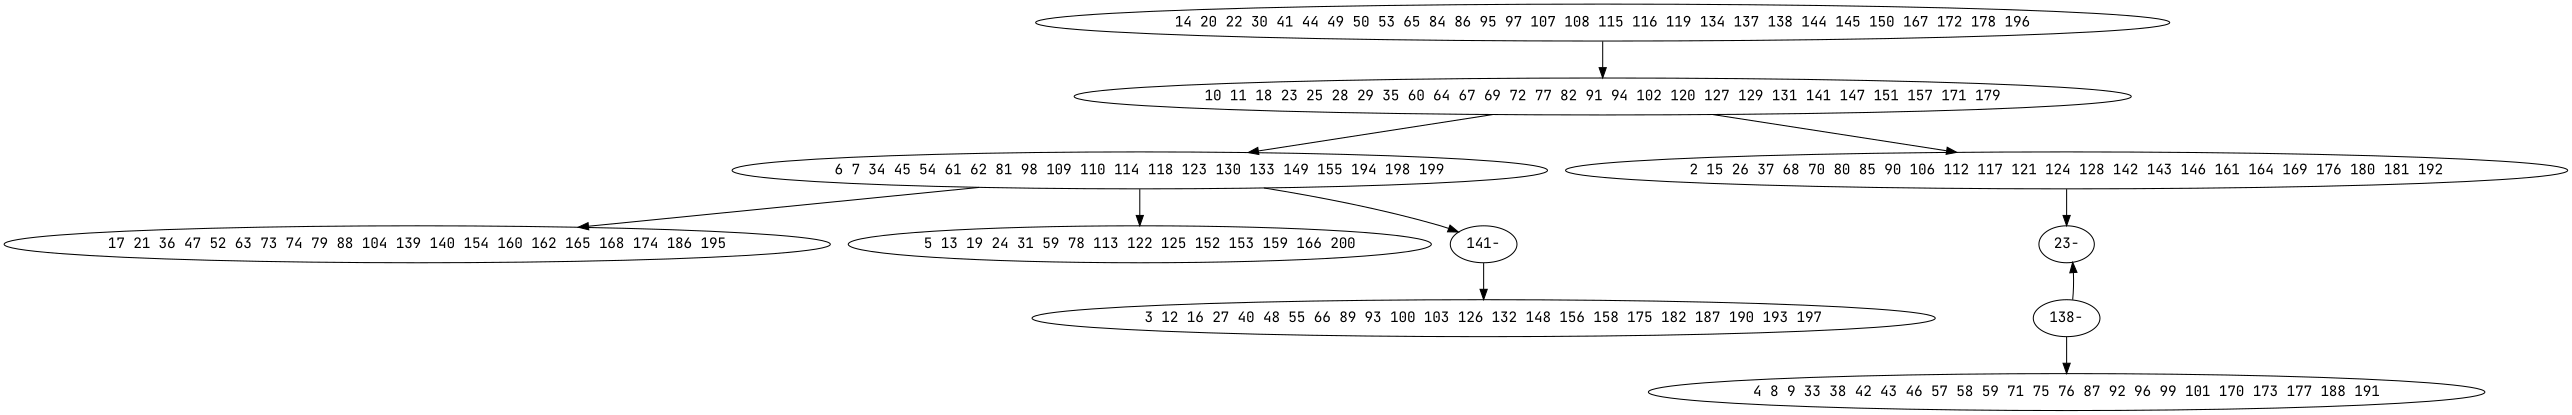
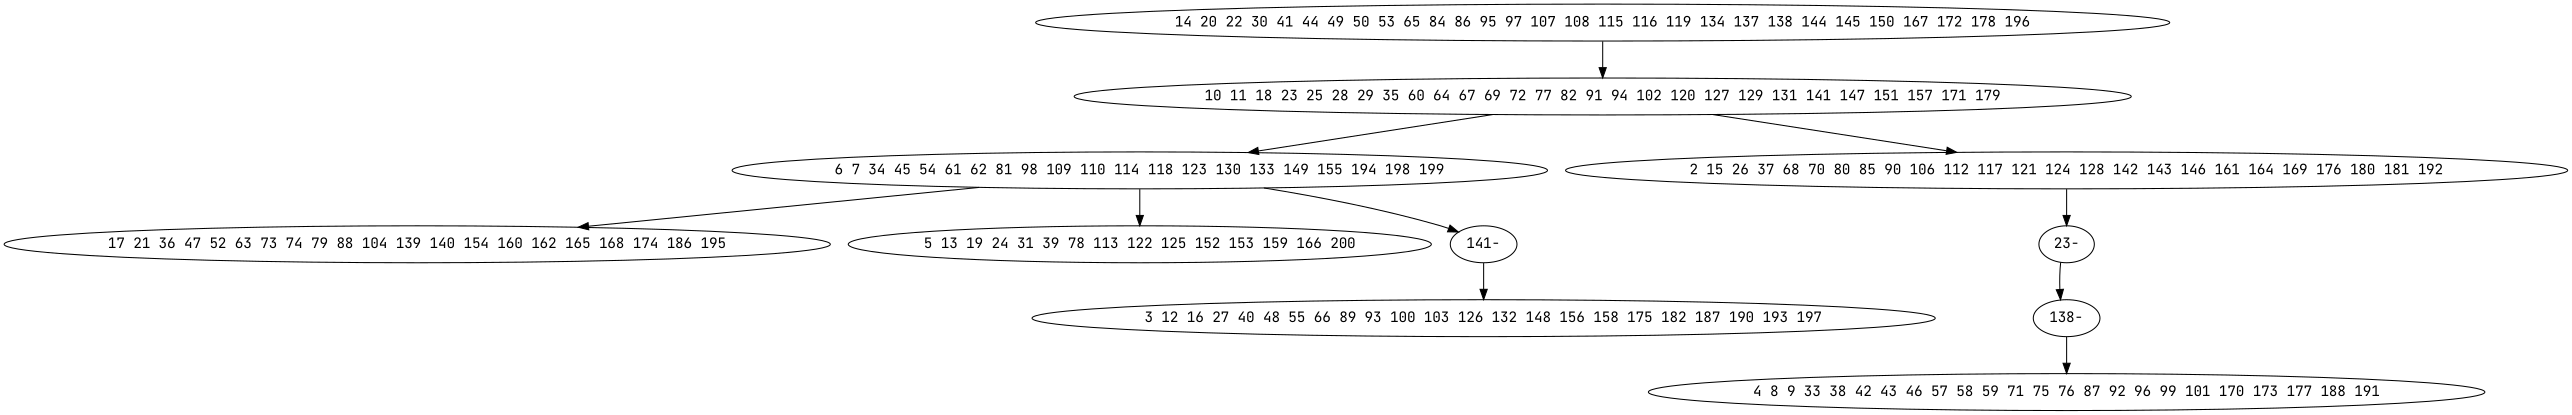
(1140, 244) -> (1140, 244)
(2074, 286) -> (2060, 276)
